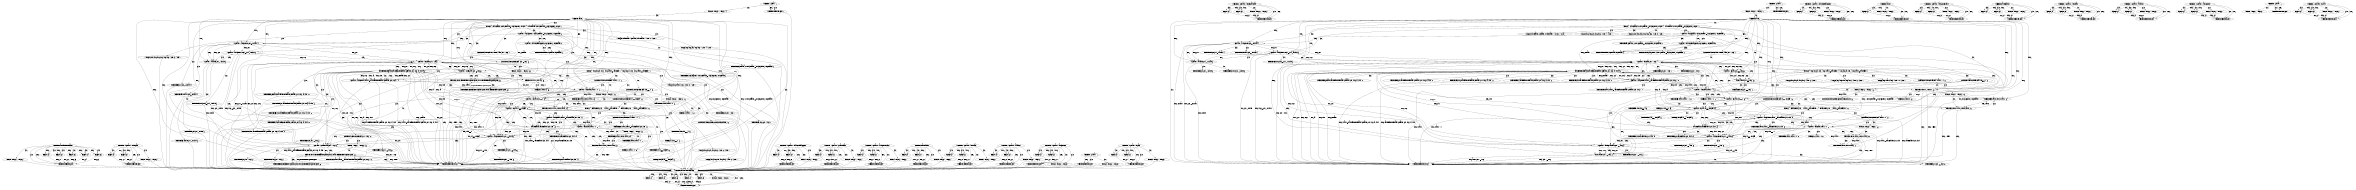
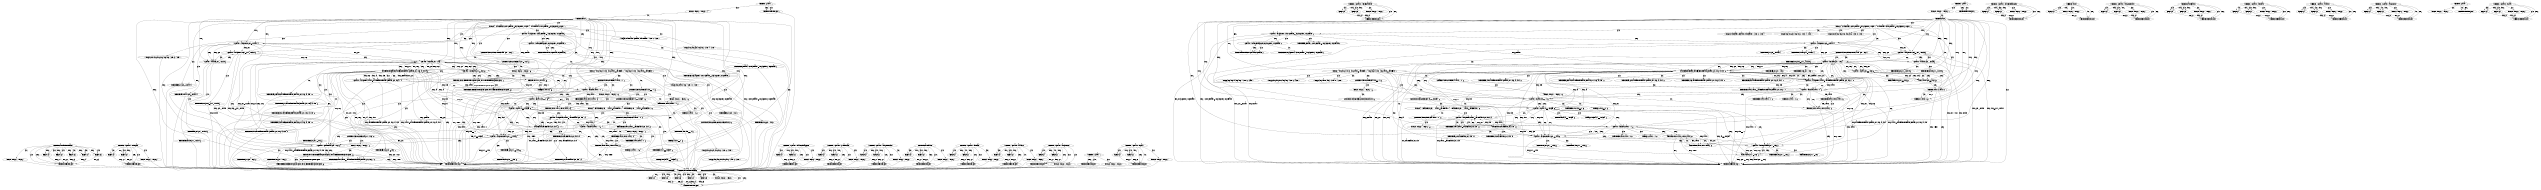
(1744, 85) -> (1901, 73)
(1828, 164) -> (1761, 152)
